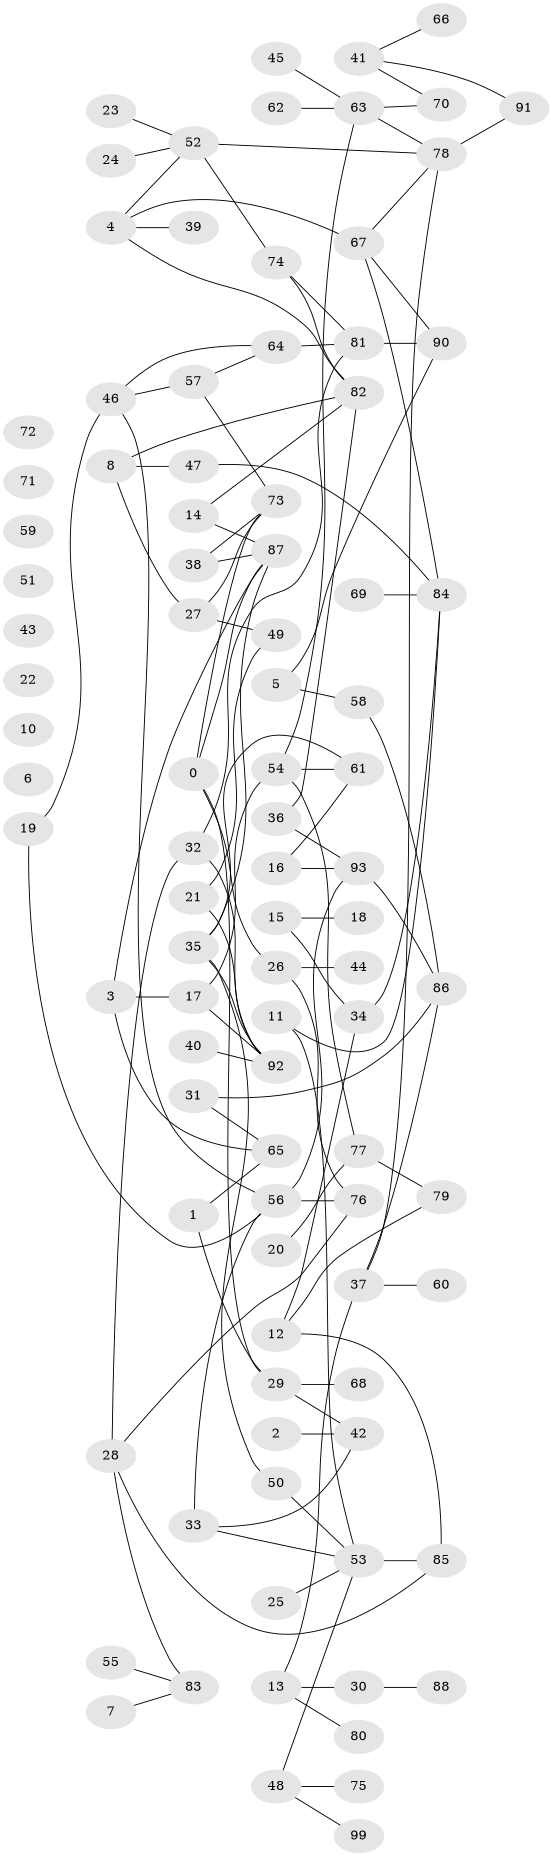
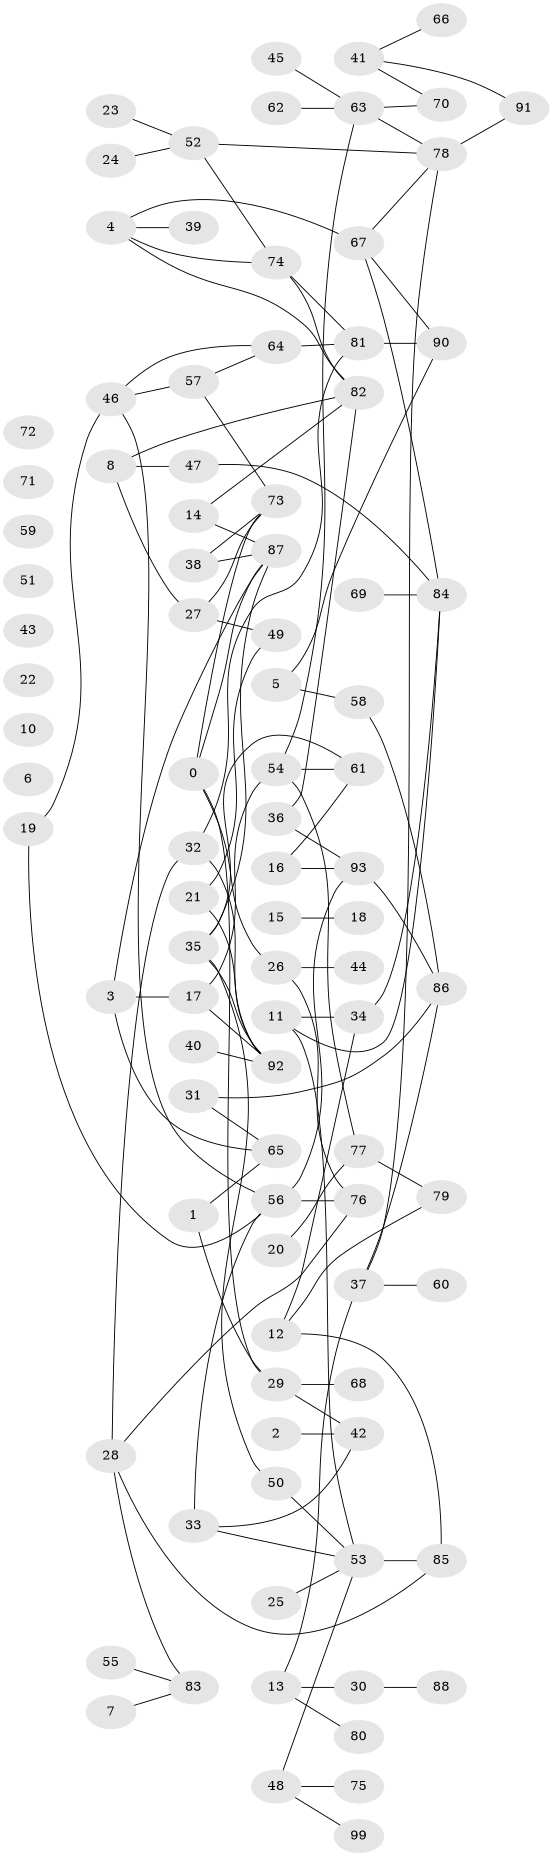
(153, 185) -> (190, 257)
(321, 973) -> (322, 1017)
